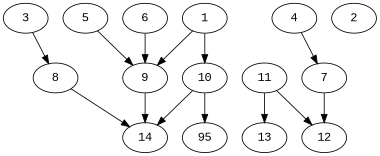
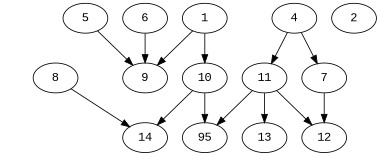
(26, 18) -> none
none -> (281, 44)
(145, 104) -> none
none -> (238, 105)
